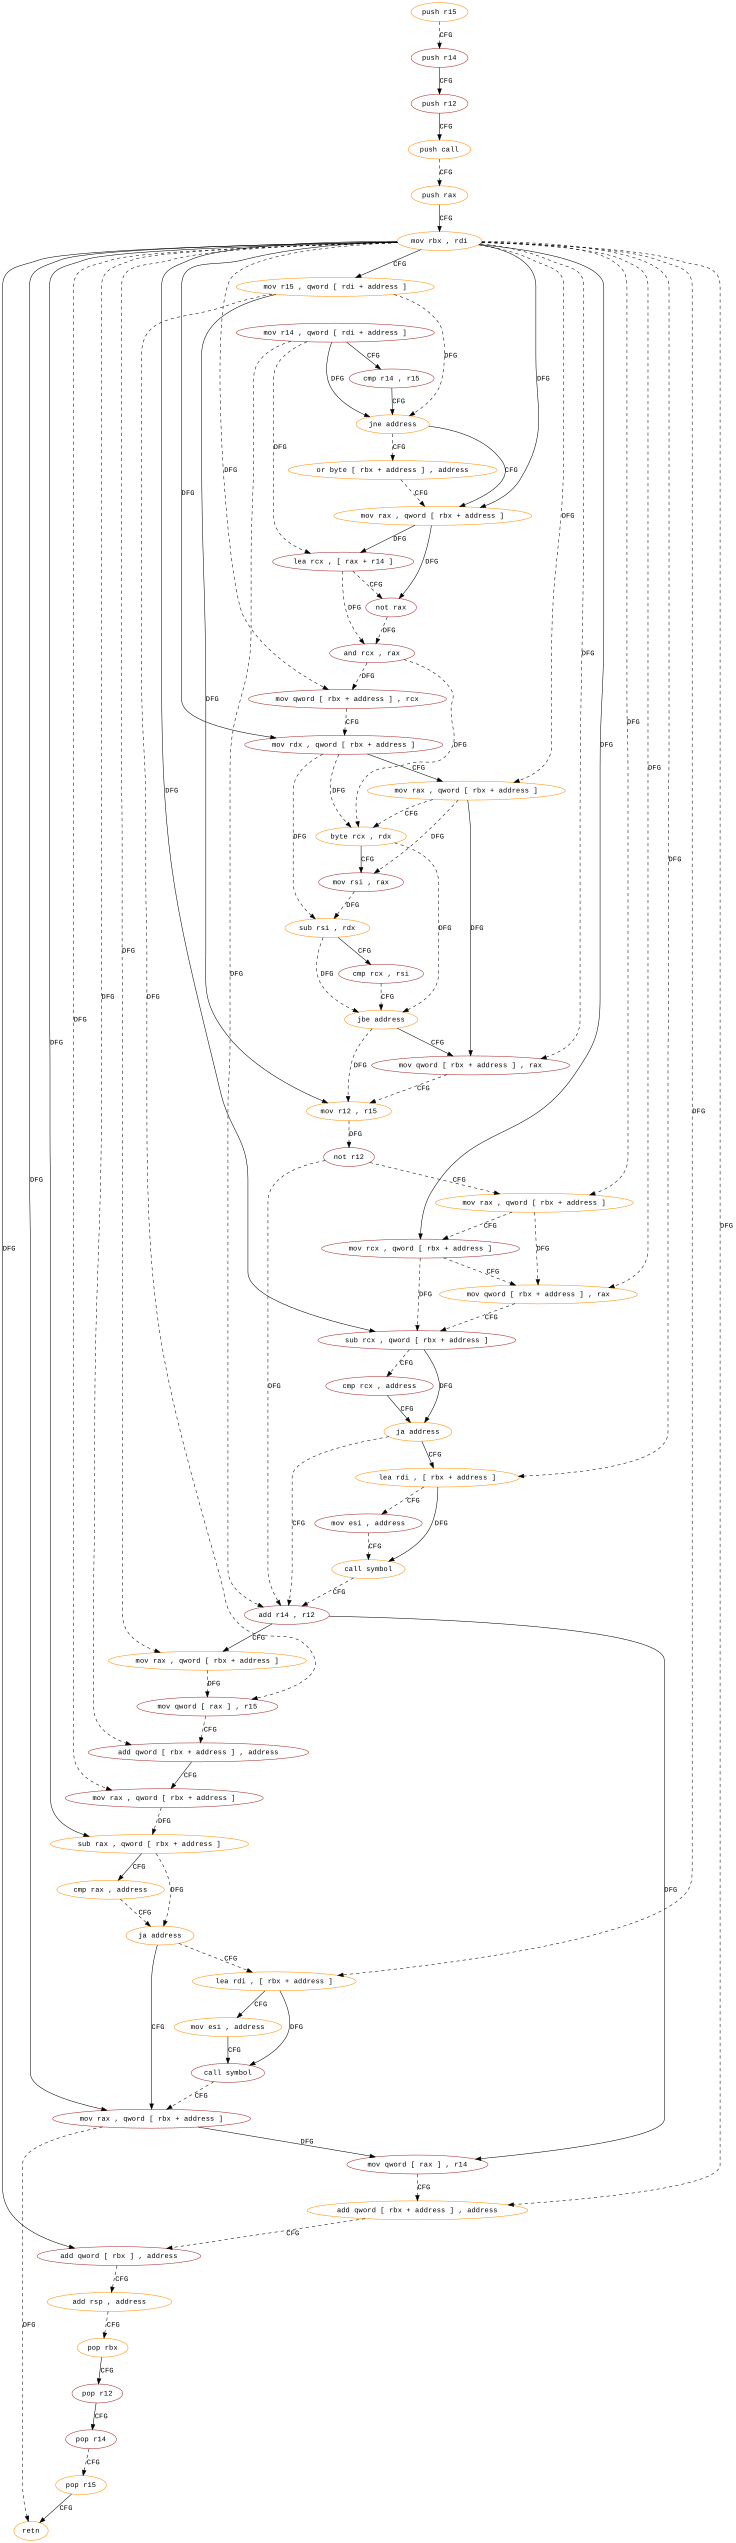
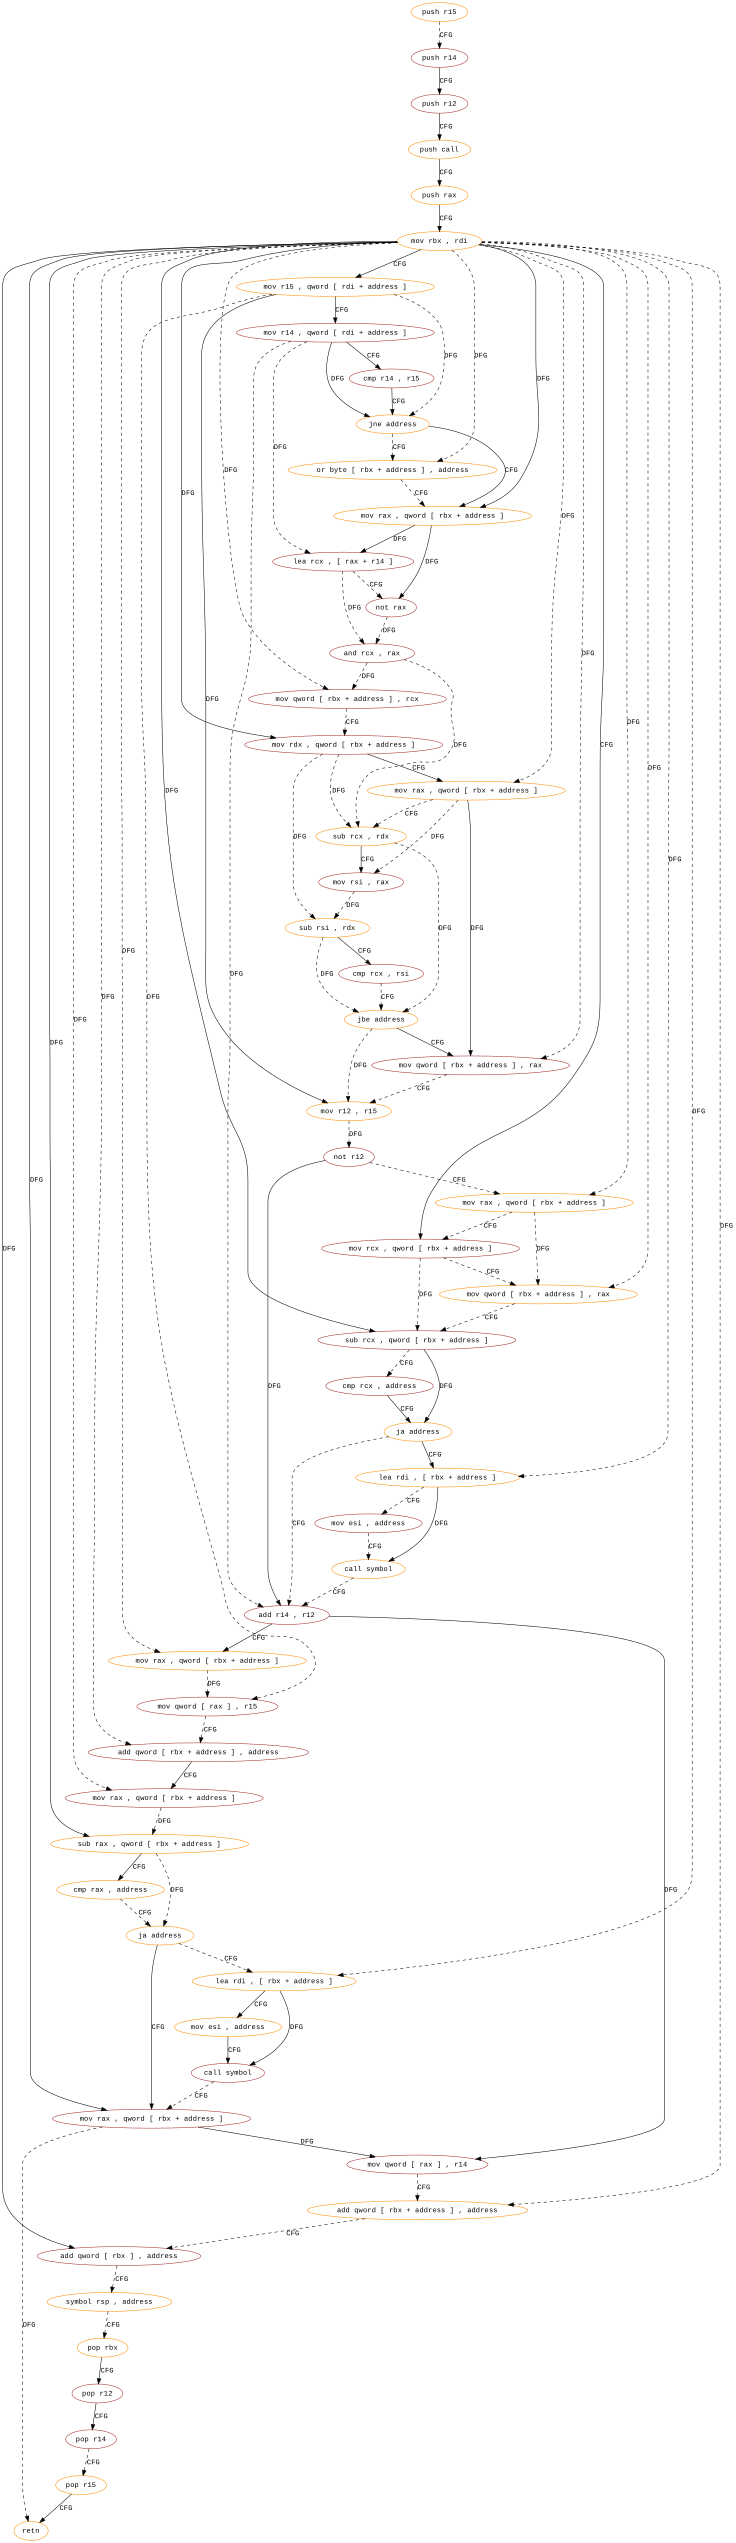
(440, 170) -> (440, 170)
none -> (335, 307)
none -> (474, 359)
(607, 745) -> (607, 745)
(361, 836) -> (361, 836)
(268, 1364) -> (268, 1364)
(109, 2302) -> (109, 2302)
